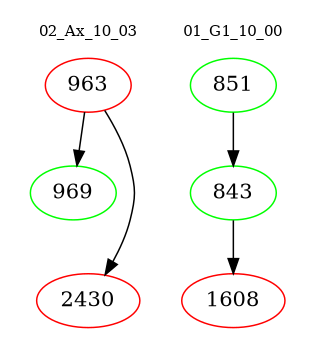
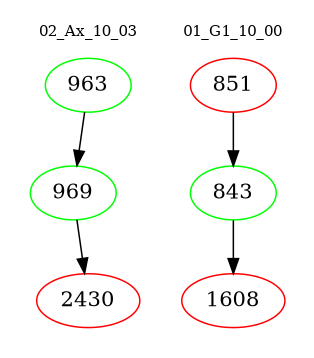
(88, 85) -> (88, 85)
(233, 85) -> (233, 85)
(134, 185) -> (80, 239)
